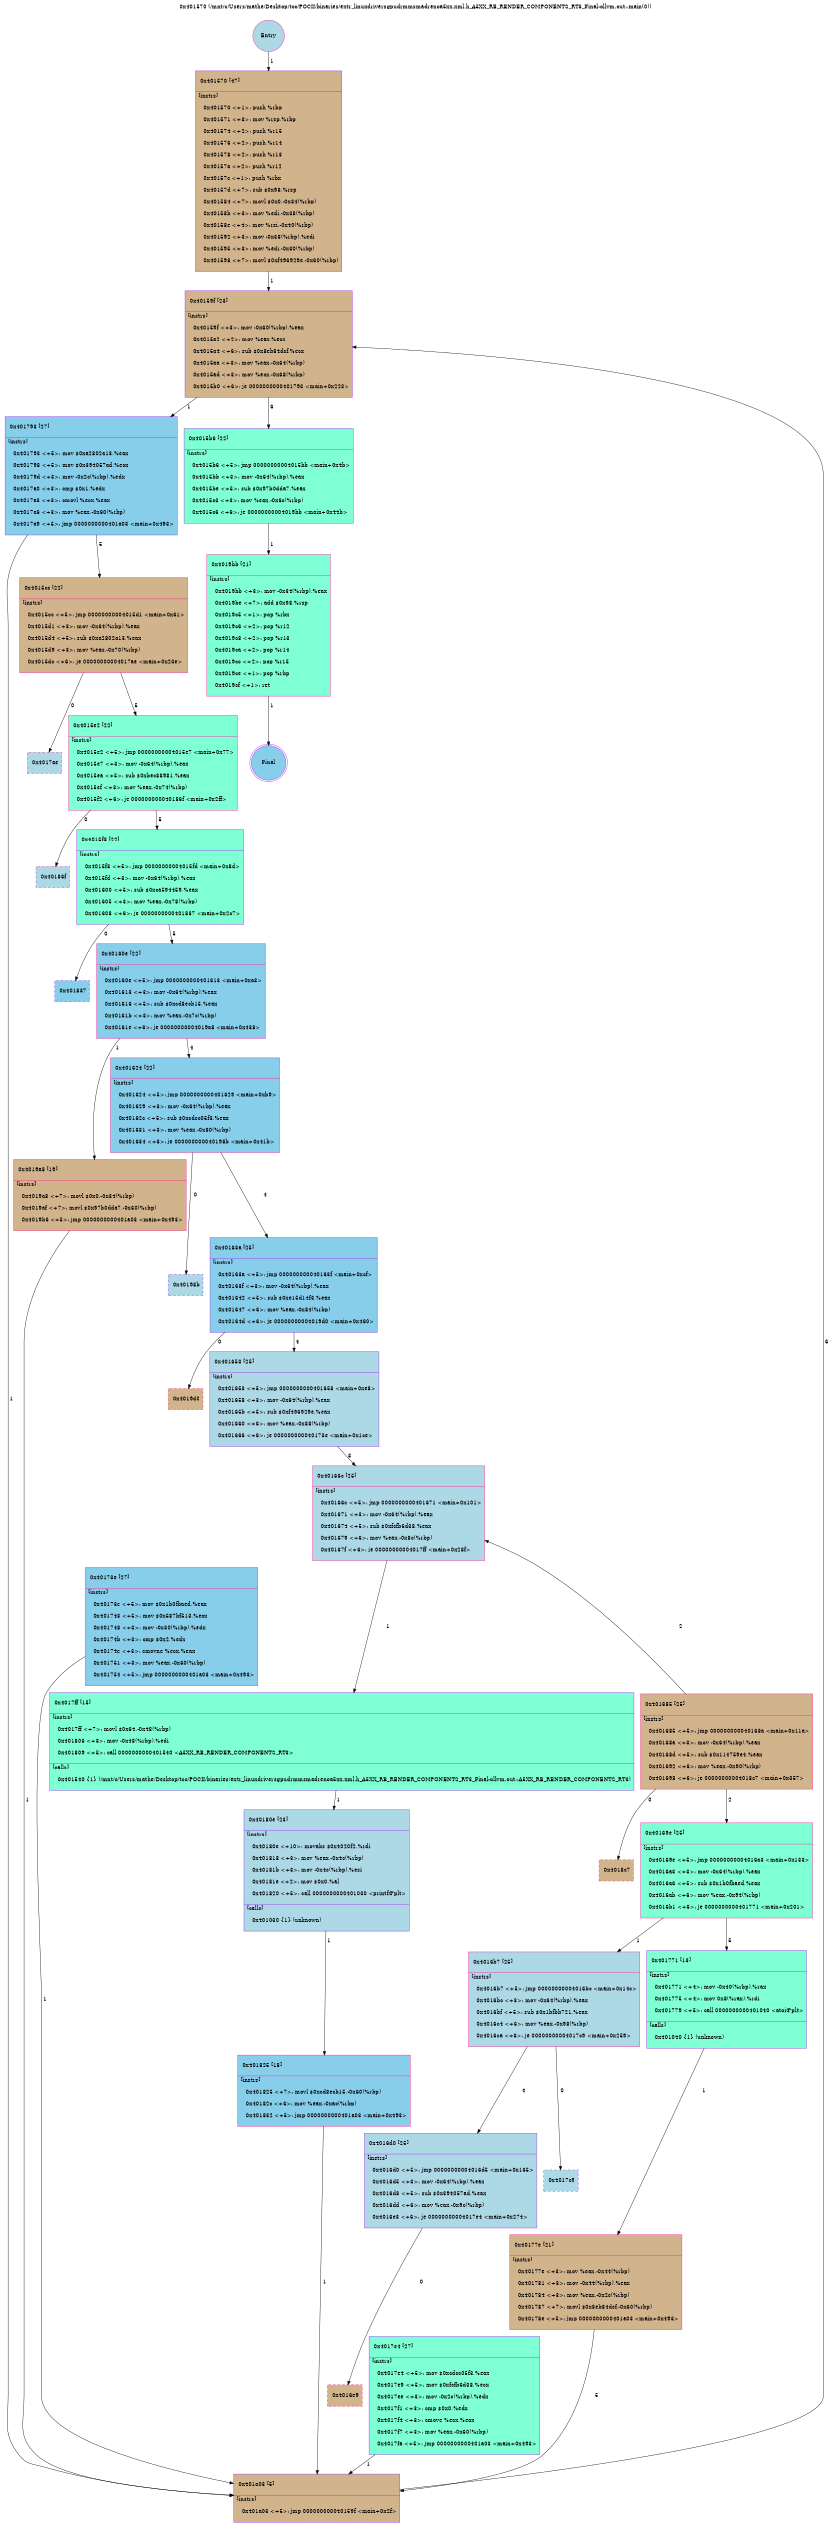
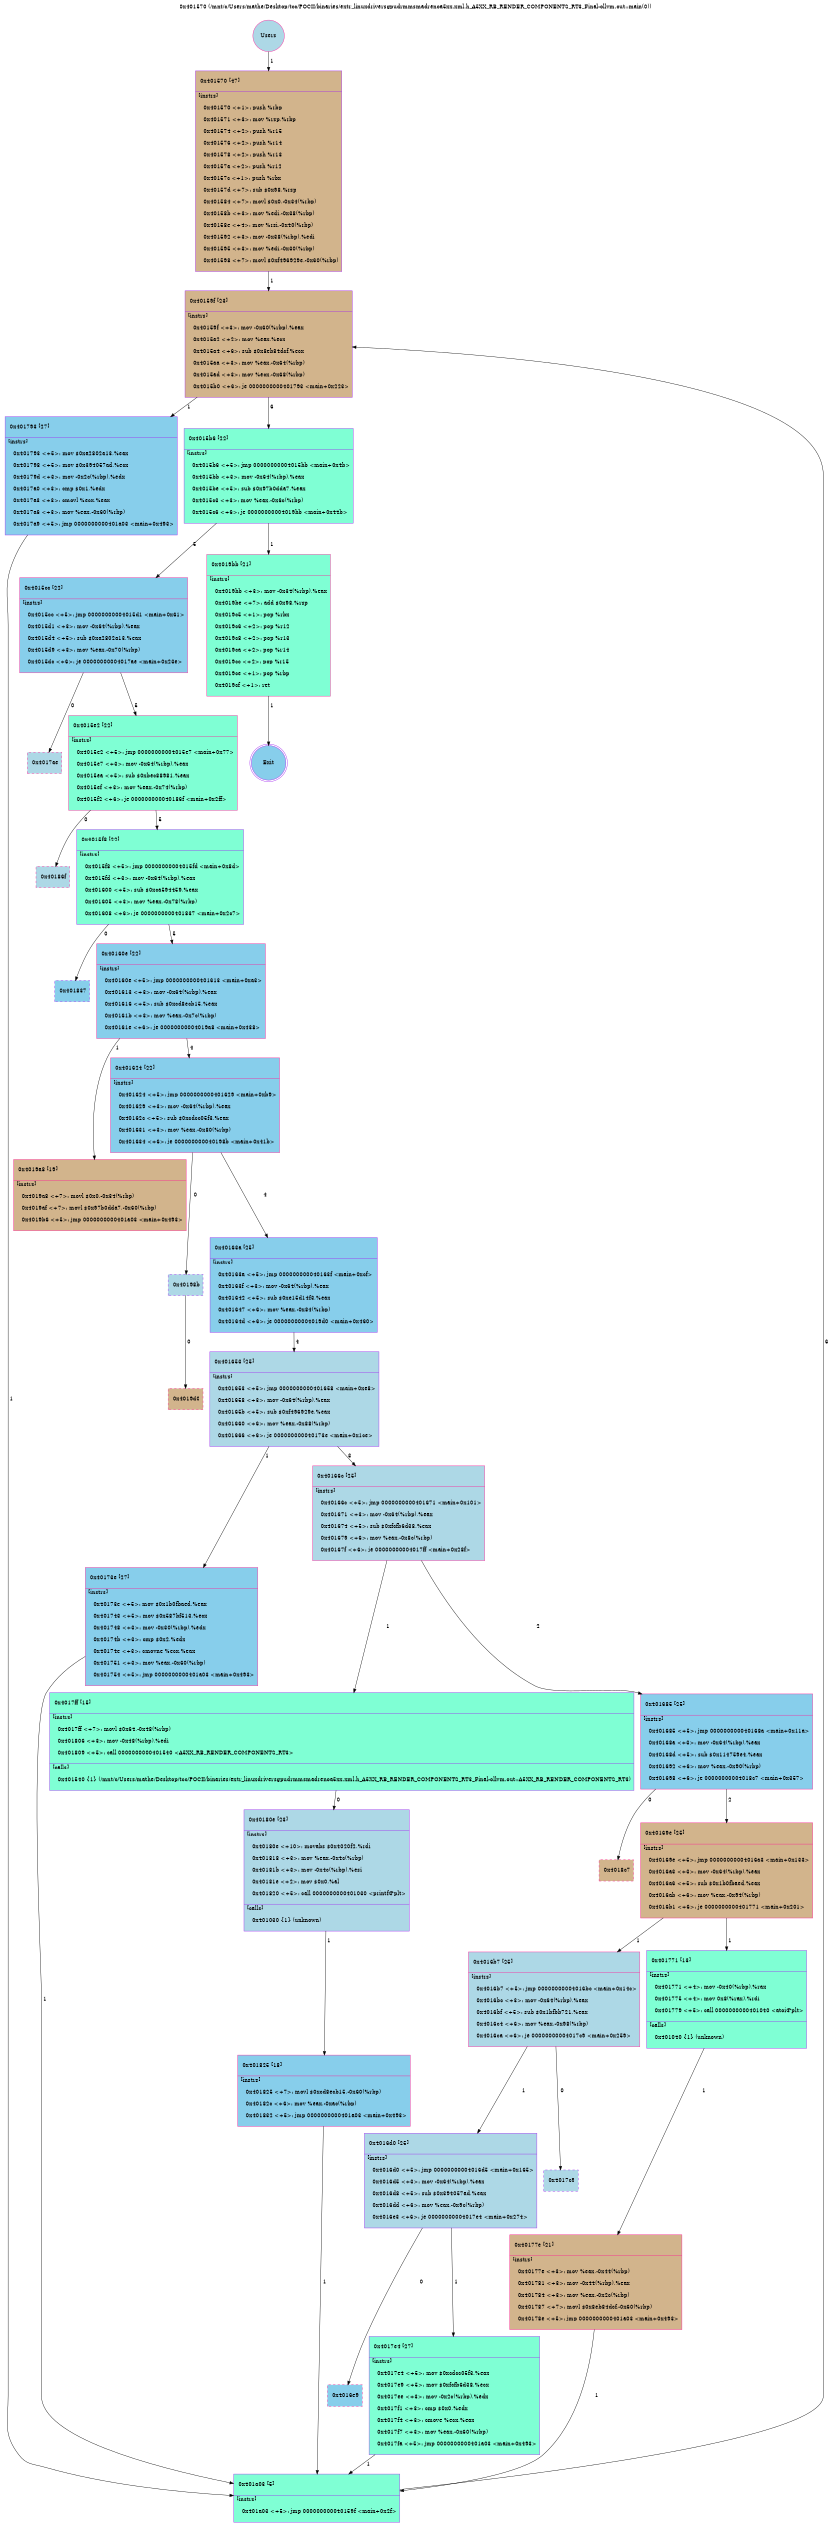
(269, 36) -> (269, 36)
(98, 554) -> (188, 549)
(104, 625) -> (104, 625)
(269, 763) -> (269, 763)
(203, 1356) -> (186, 1340)
none -> (237, 1505)
(595, 1607) -> (507, 1667)
(727, 1742) -> (727, 1742)
(338, 1800) -> (338, 1800)
(727, 1870) -> (727, 1870)
(24, 1939) -> none
(729, 1941) -> (729, 1941)
(523, 2091) -> (523, 2091)
none -> (452, 2280)
(345, 2396) -> (345, 2396)
(596, 2396) -> (596, 2396)
(317, 2498) -> (317, 2498)
